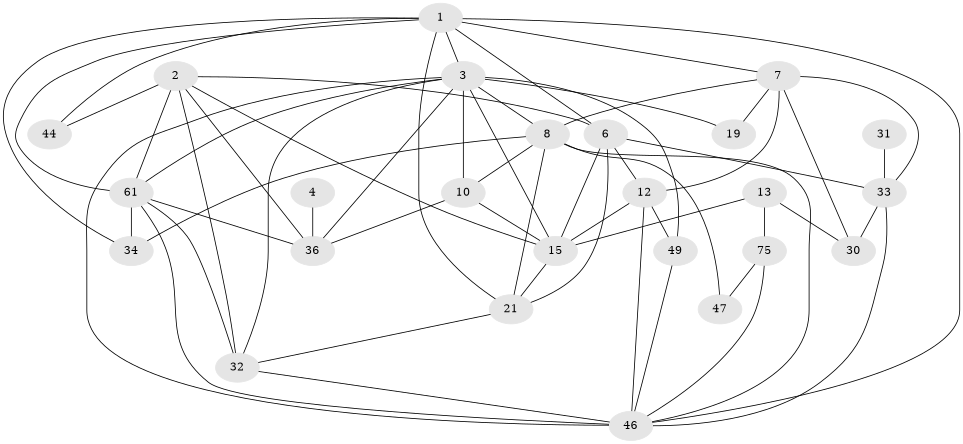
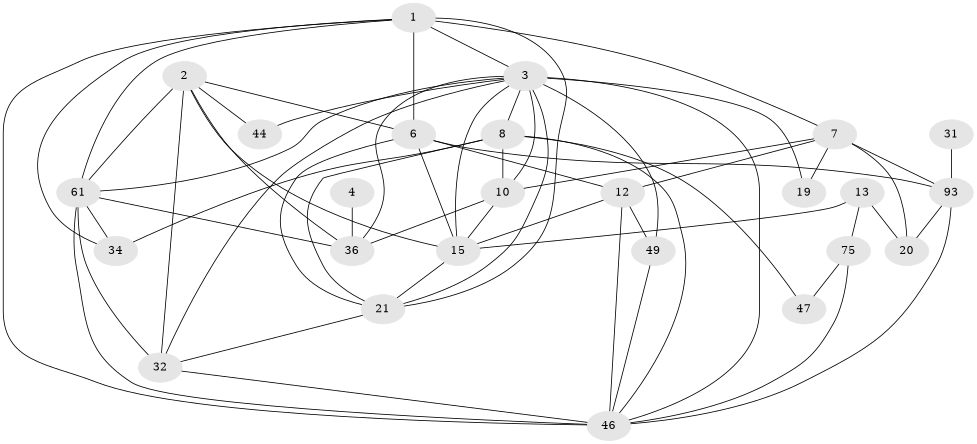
(192, 46) -> (339, 108)
(659, 98) -> (698, 159)
(884, 193) -> (951, 193)
none -> (526, 221)
(854, 251) -> (907, 251)
